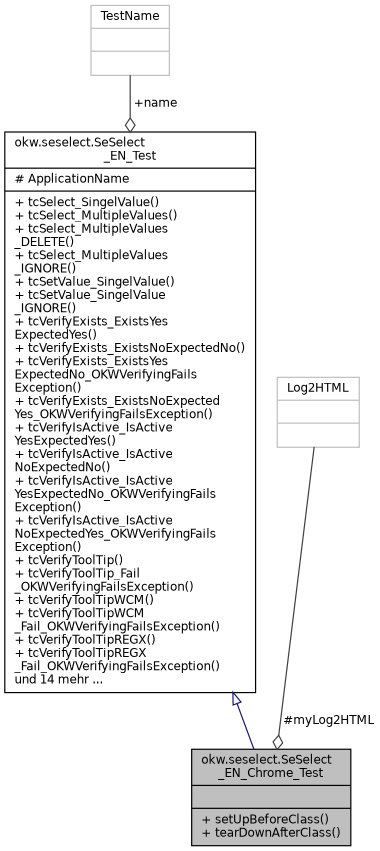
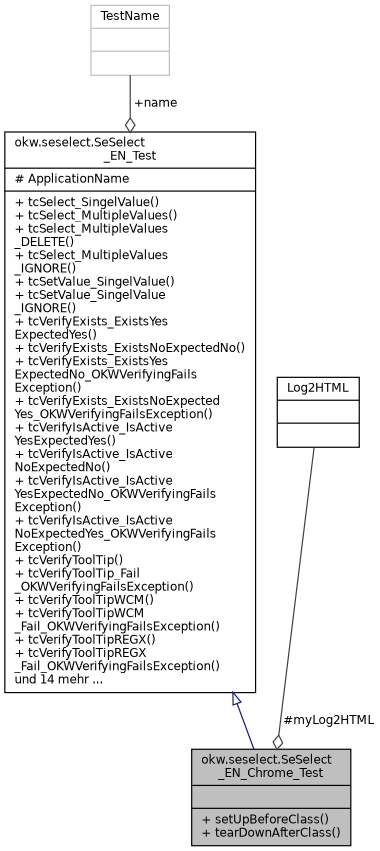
(318, 412) -> (318, 412)
